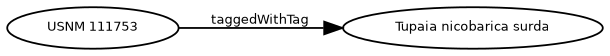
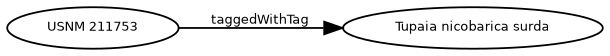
(93, 28) -> (93, 28)
